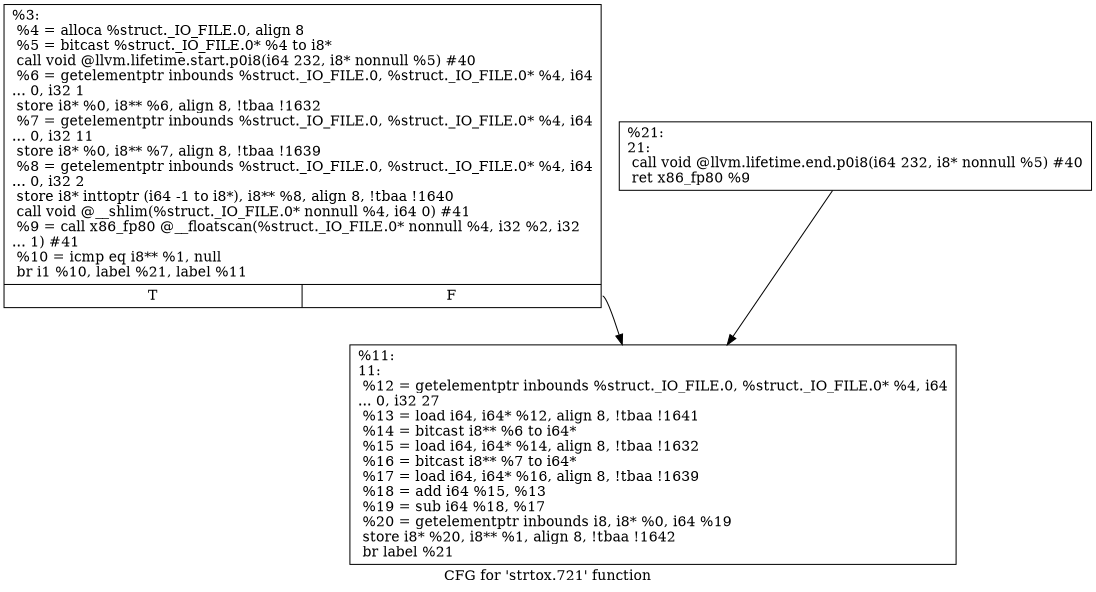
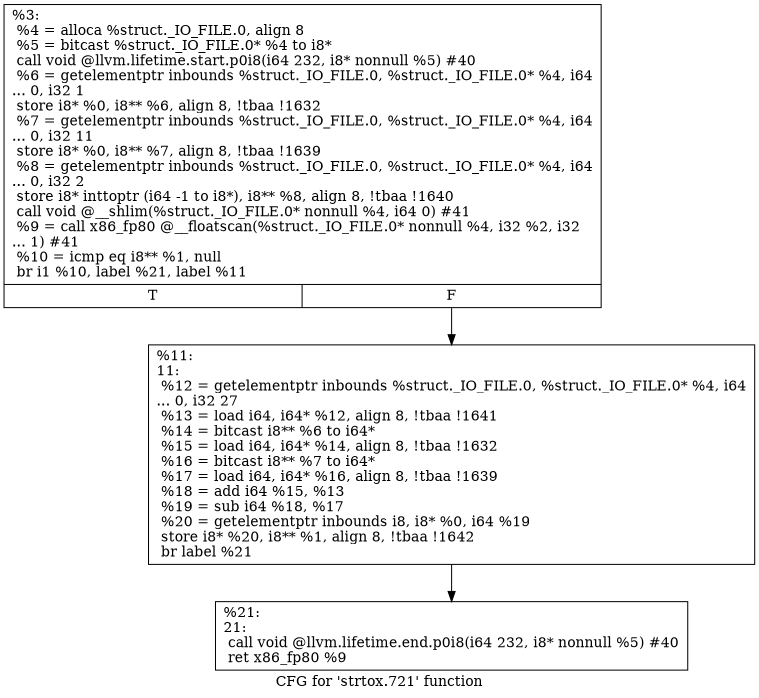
(783, 264) -> (452, 578)
